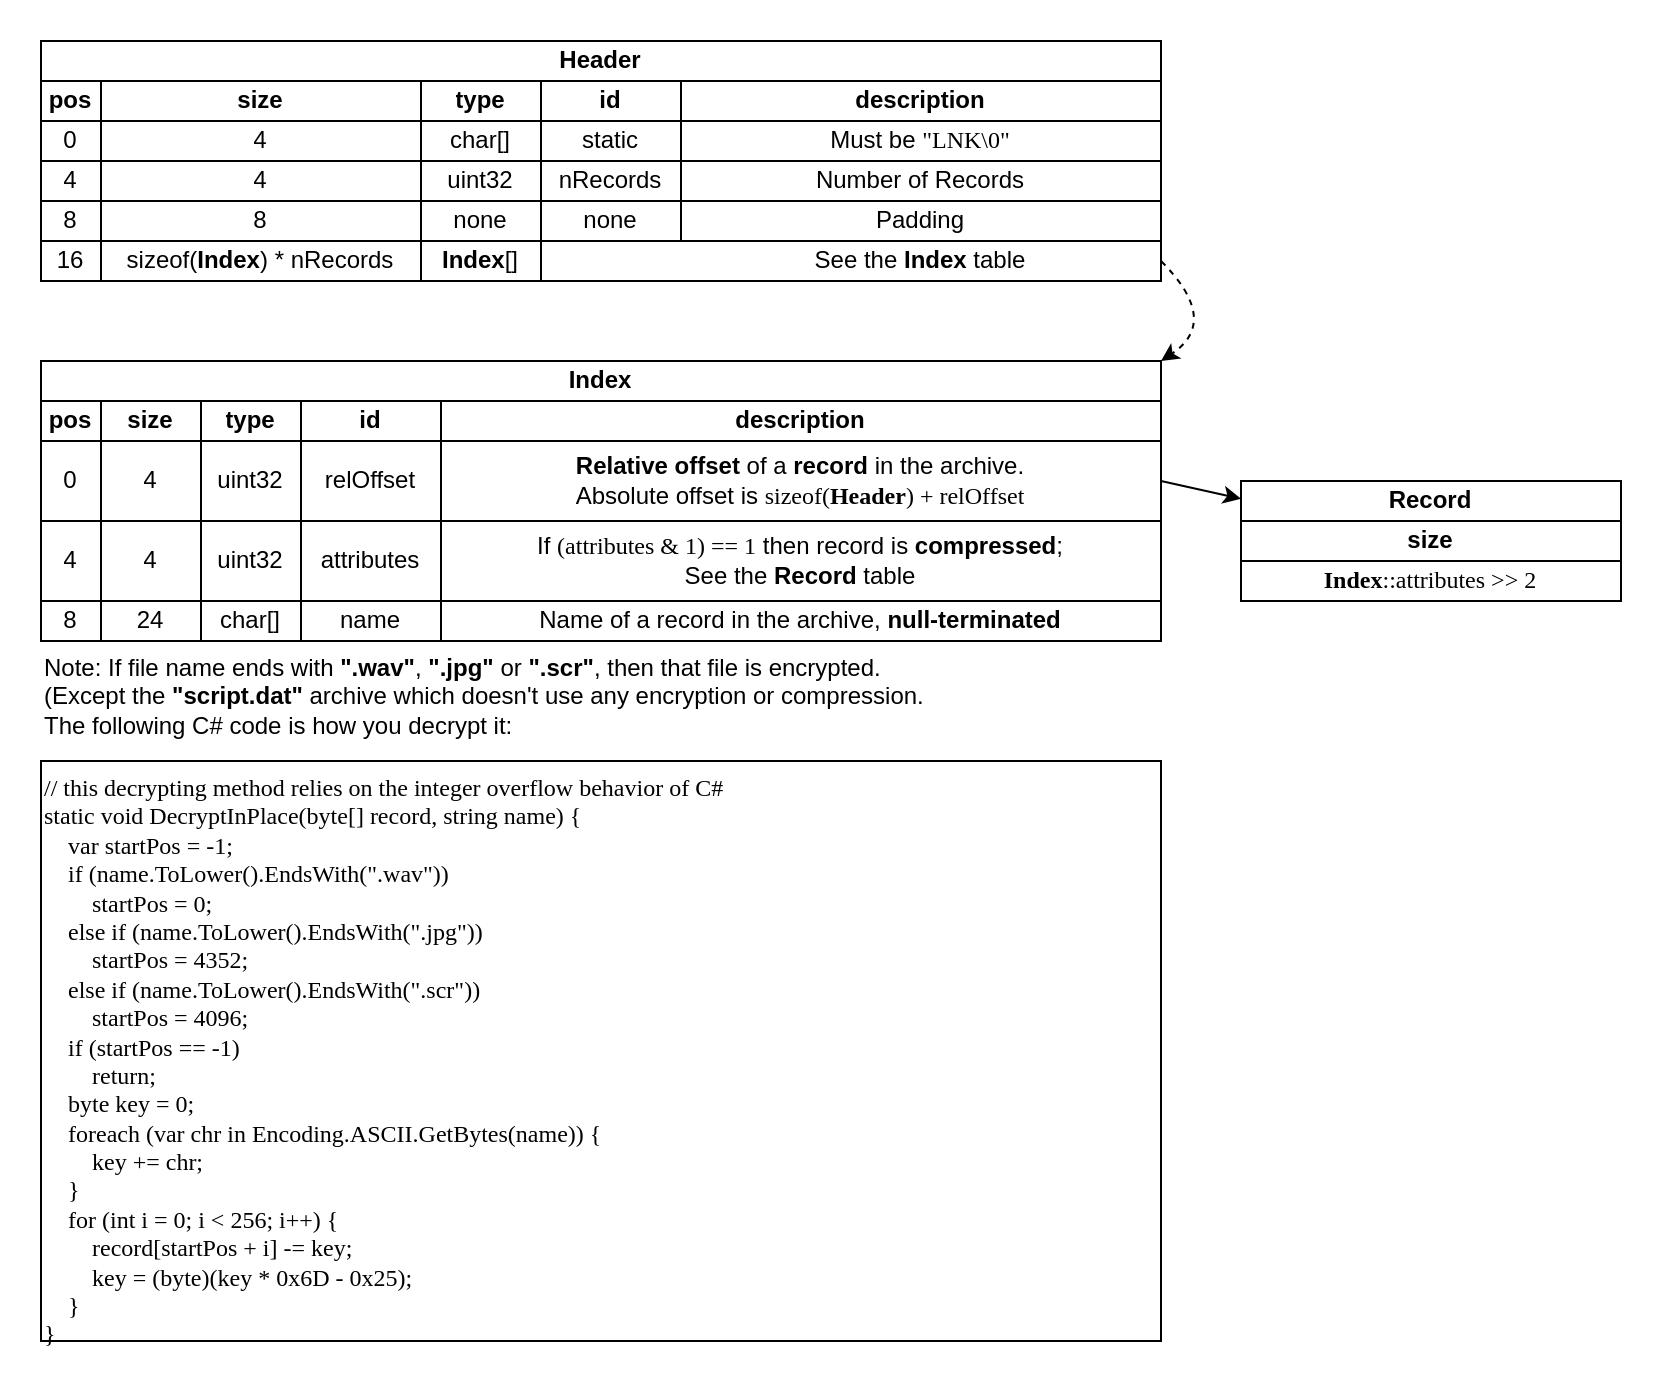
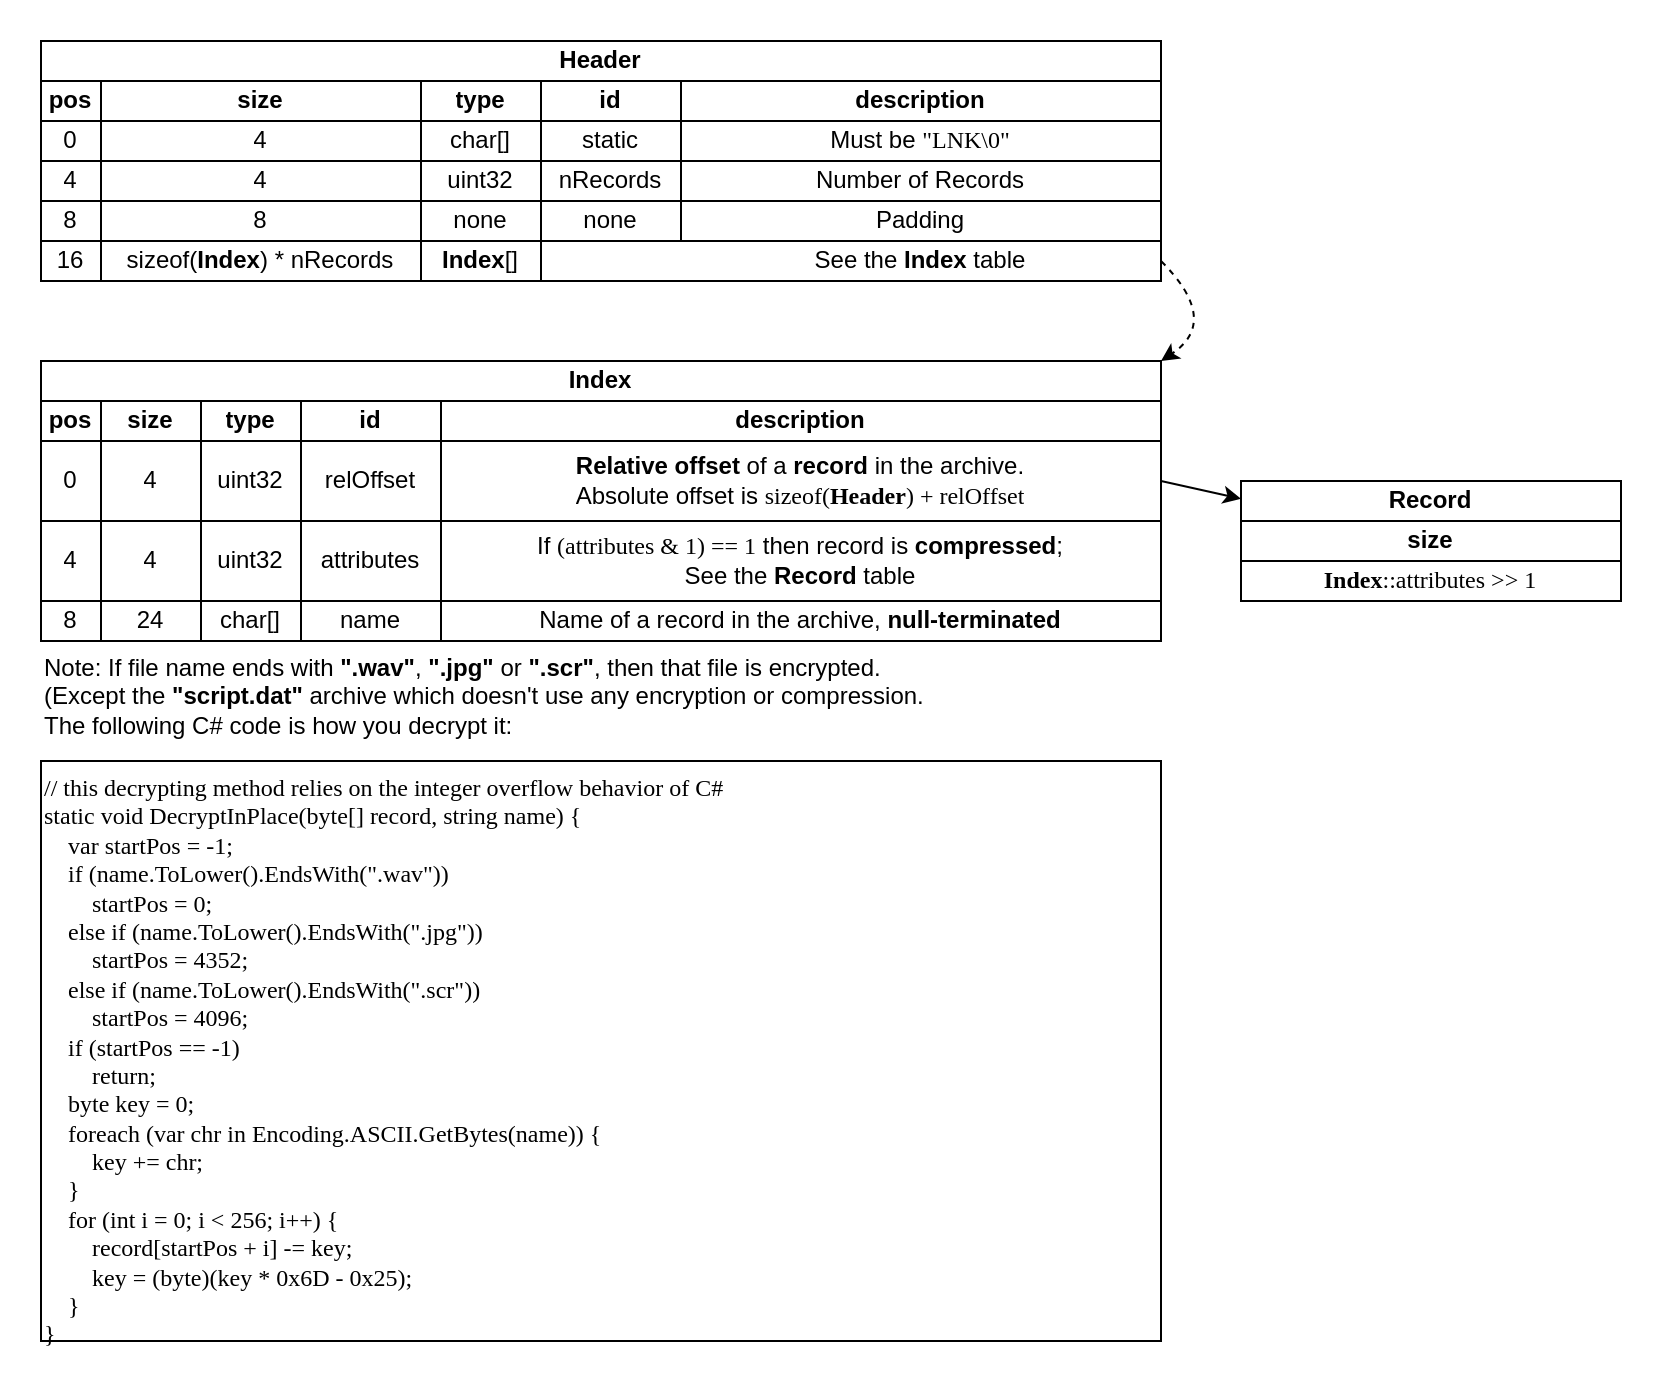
(1431, 581) -> (1431, 581)
